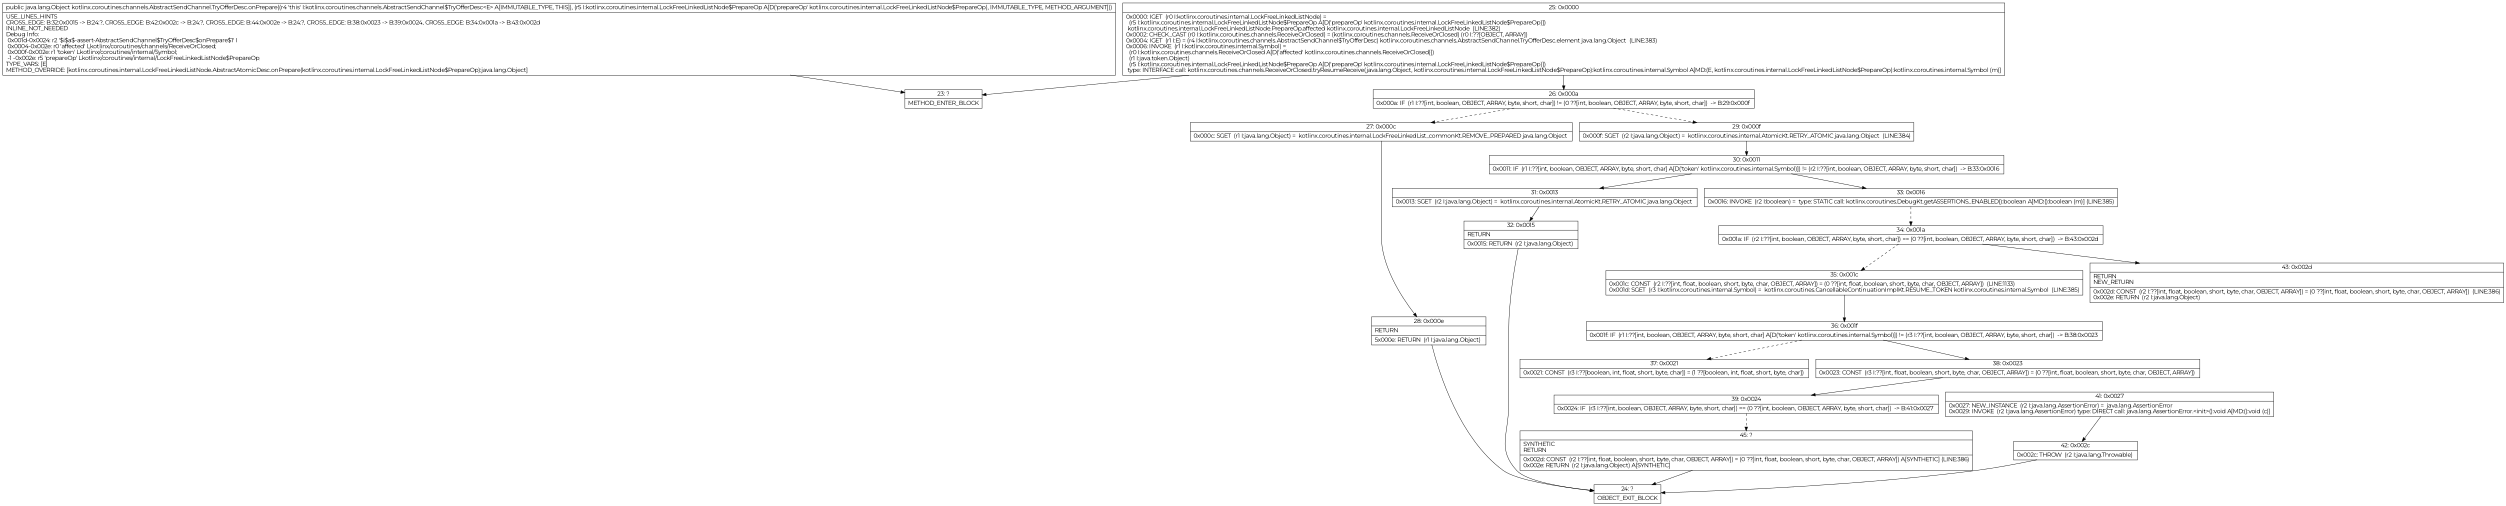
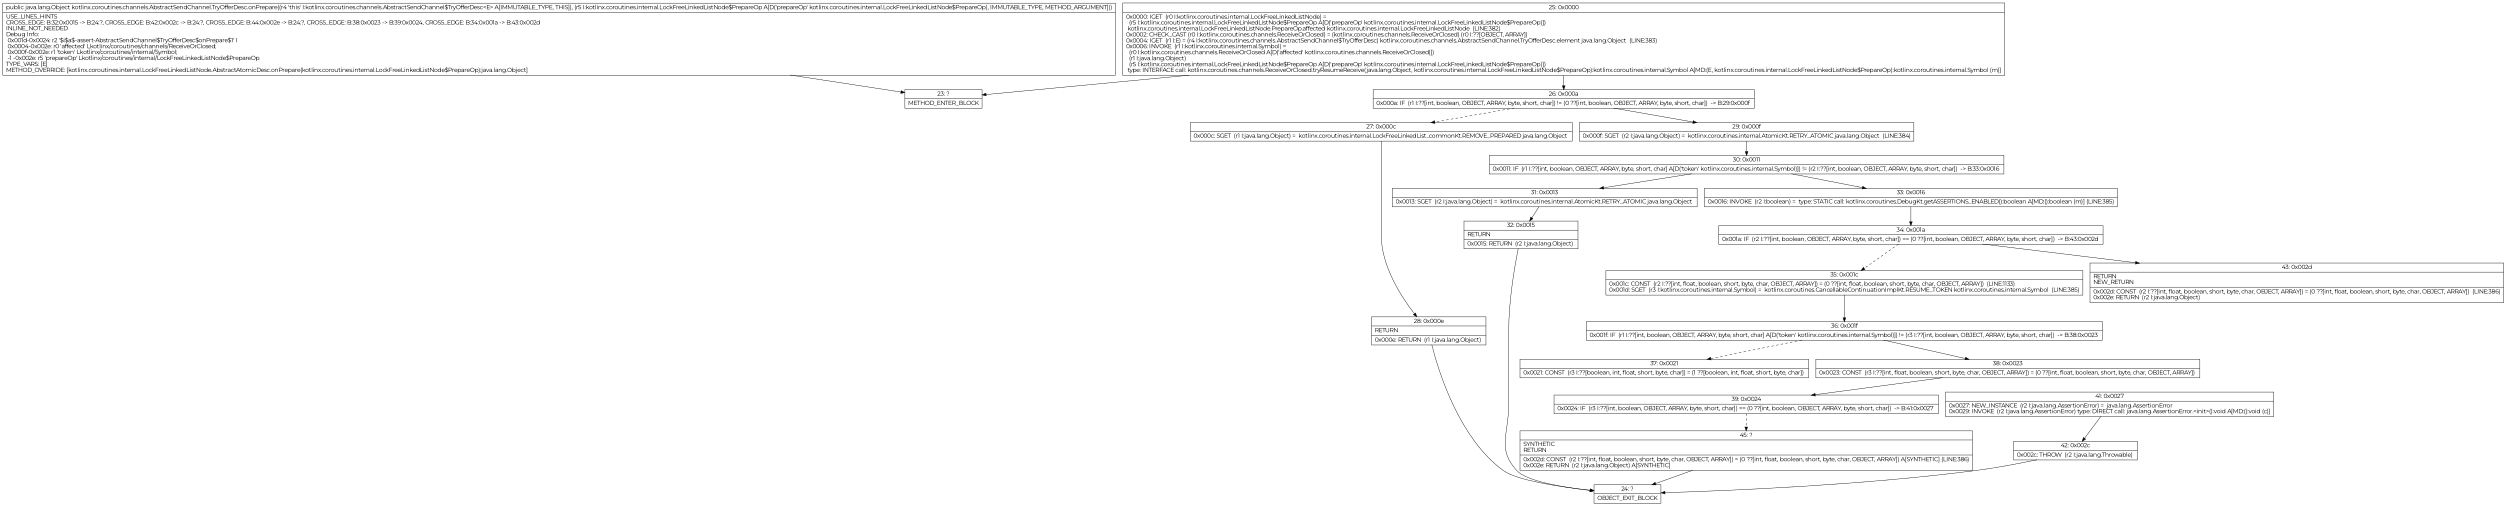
(1158, 59) -> (1156, 59)
(1653, 115) -> (1653, 115)
(1911, 214) -> (1911, 214)
(1428, 340) -> (1429, 340)
